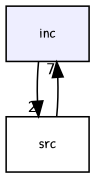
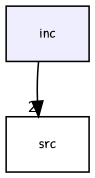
(58, 97) -> none
